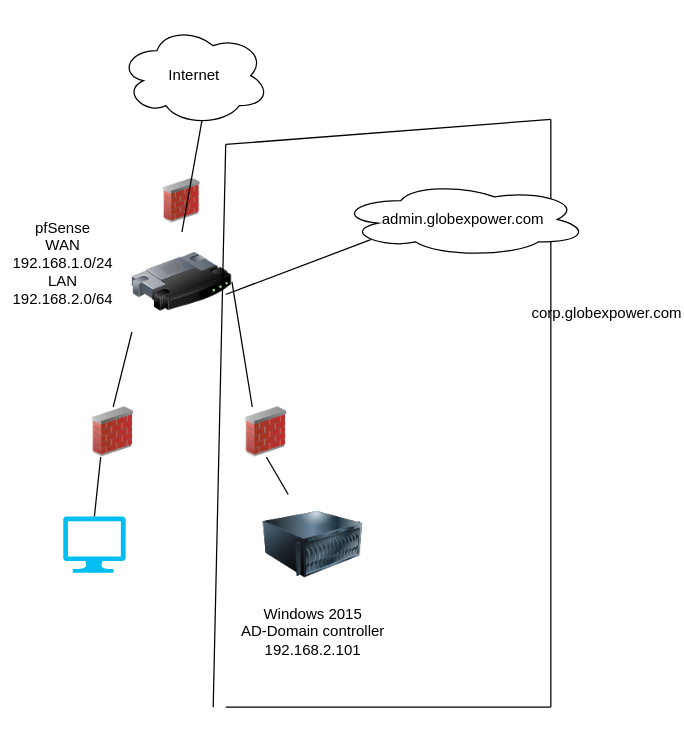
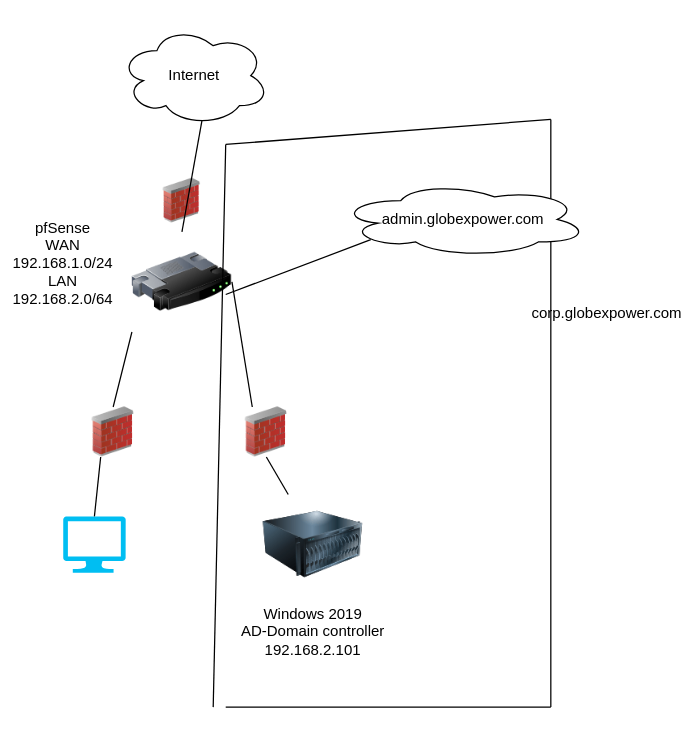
(313, 632) -> (313, 632)
